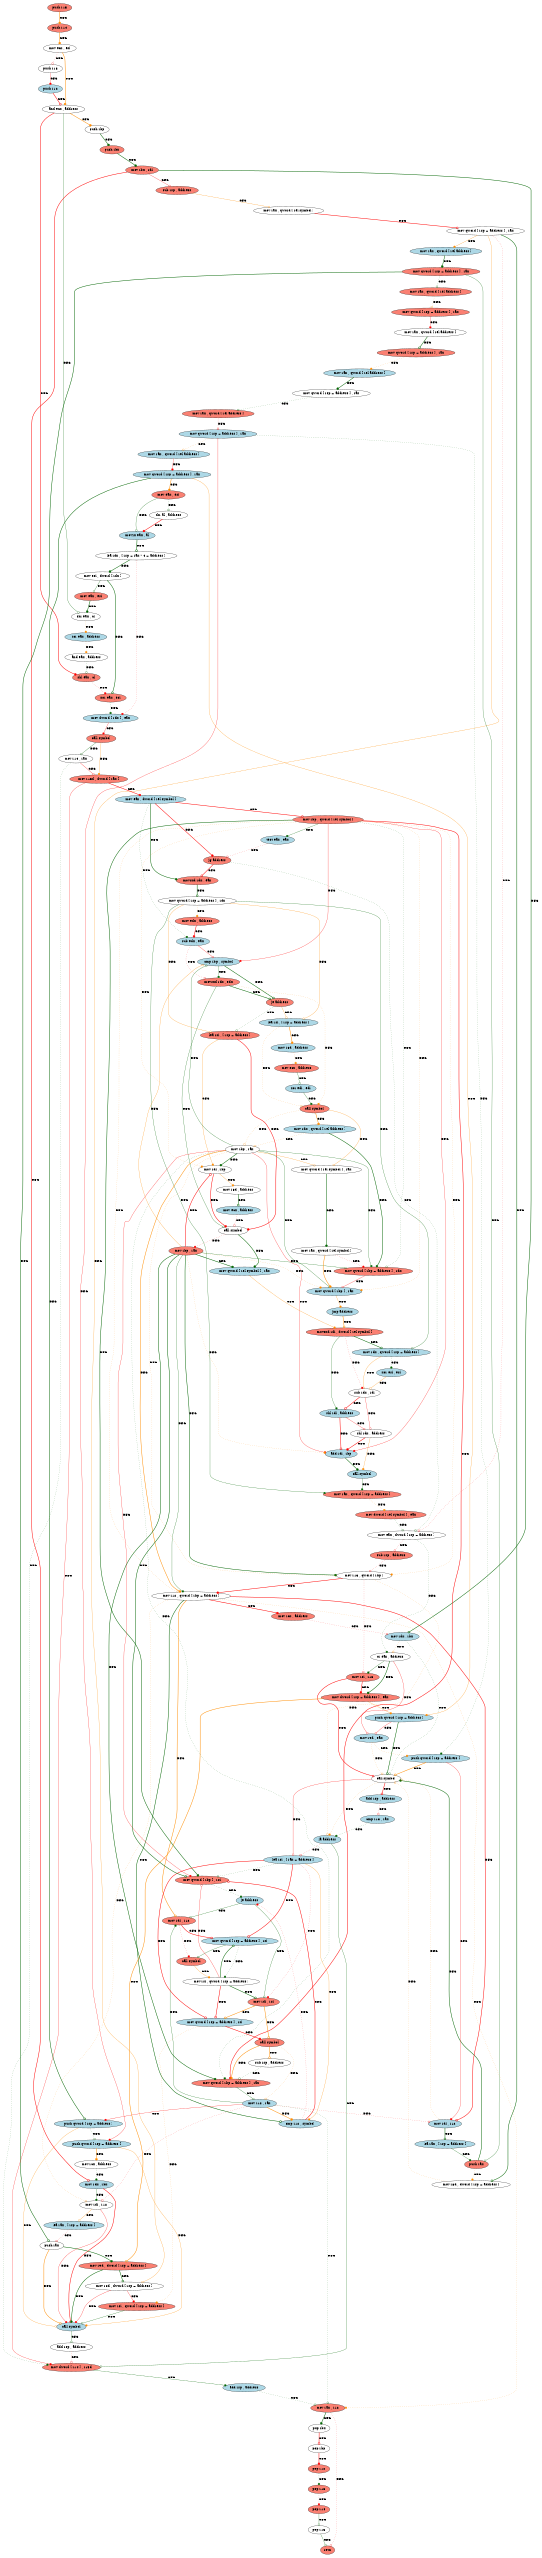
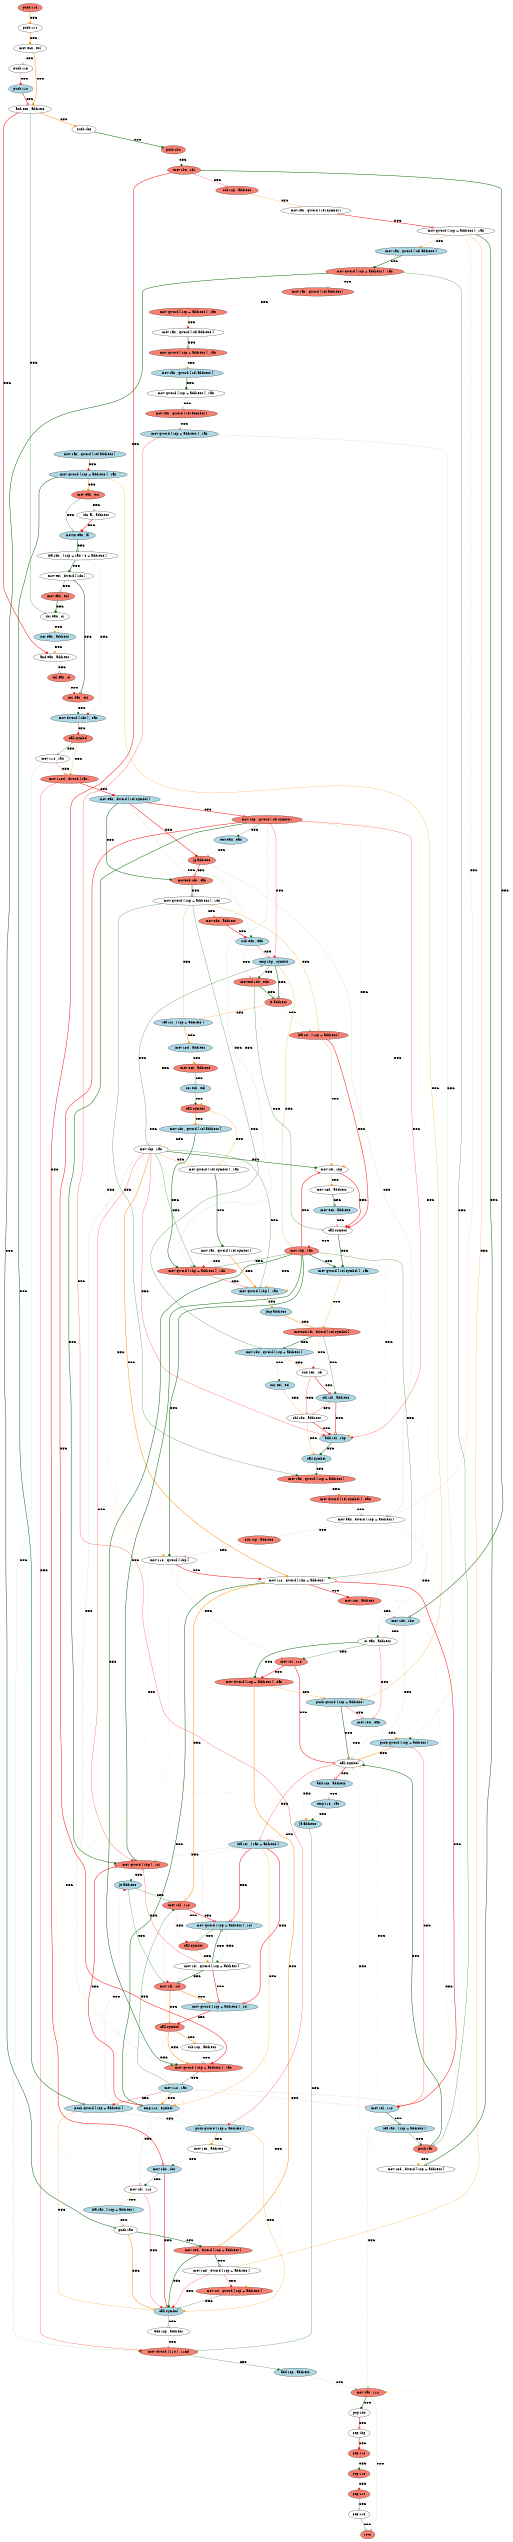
(60, 28) -> (30, 28)
(126, 159) -> (178, 159)
(40, 397) -> (4, 386)
(379, 1382) -> (291, 1402)
